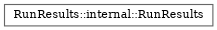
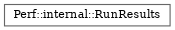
(109, 15) -> (87, 15)
